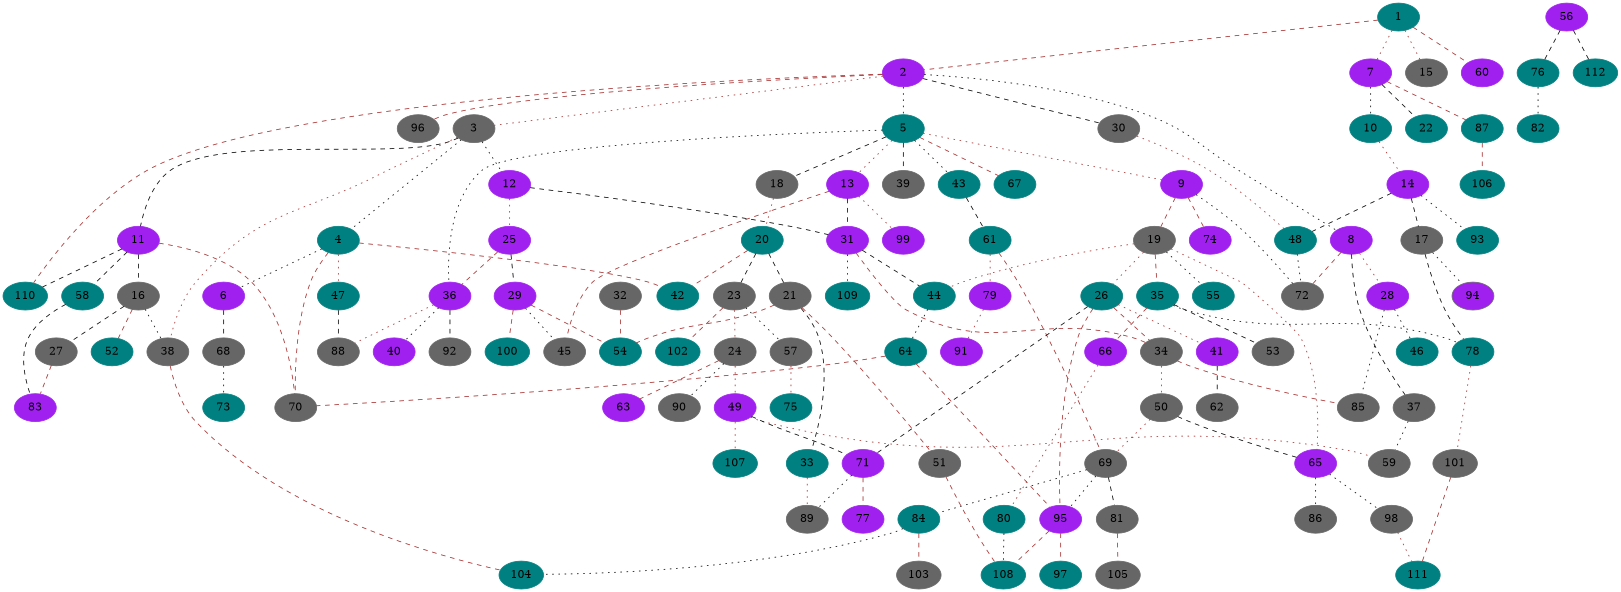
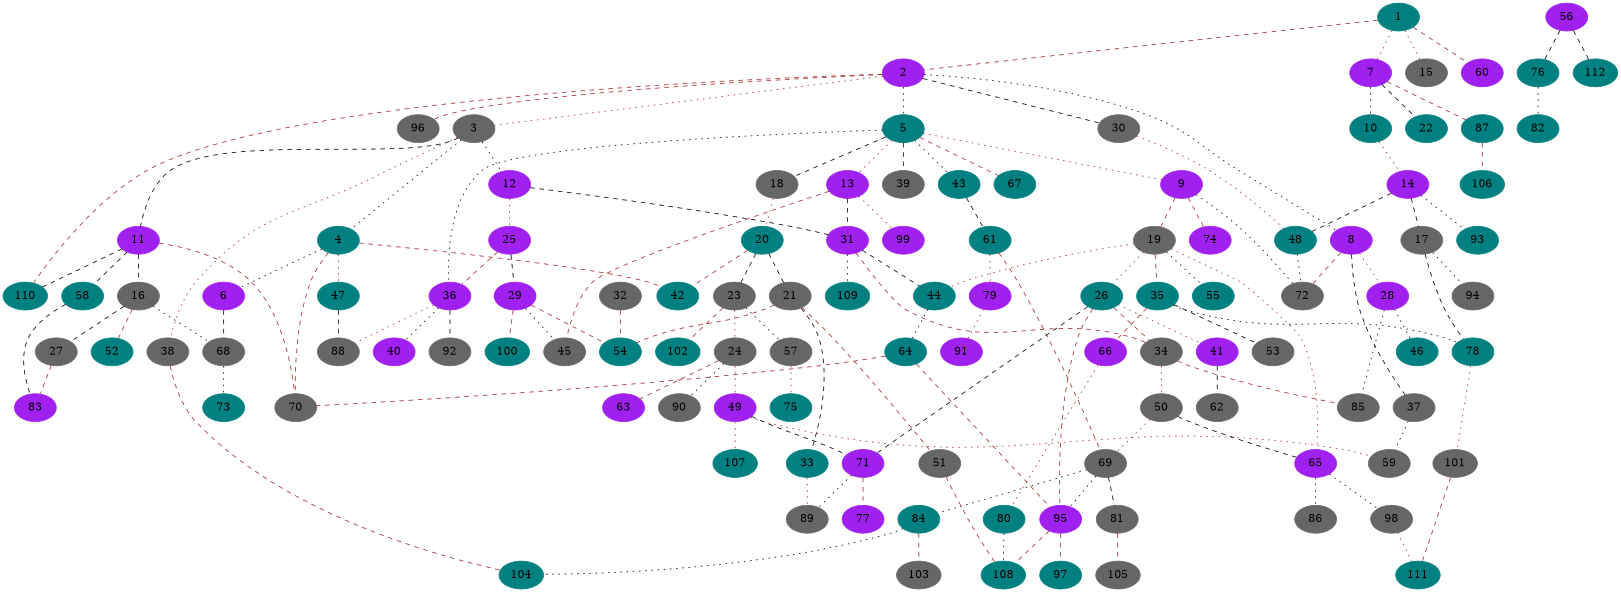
(1473, 296) -> (1473, 296)
(153, 324) -> (181, 324)
